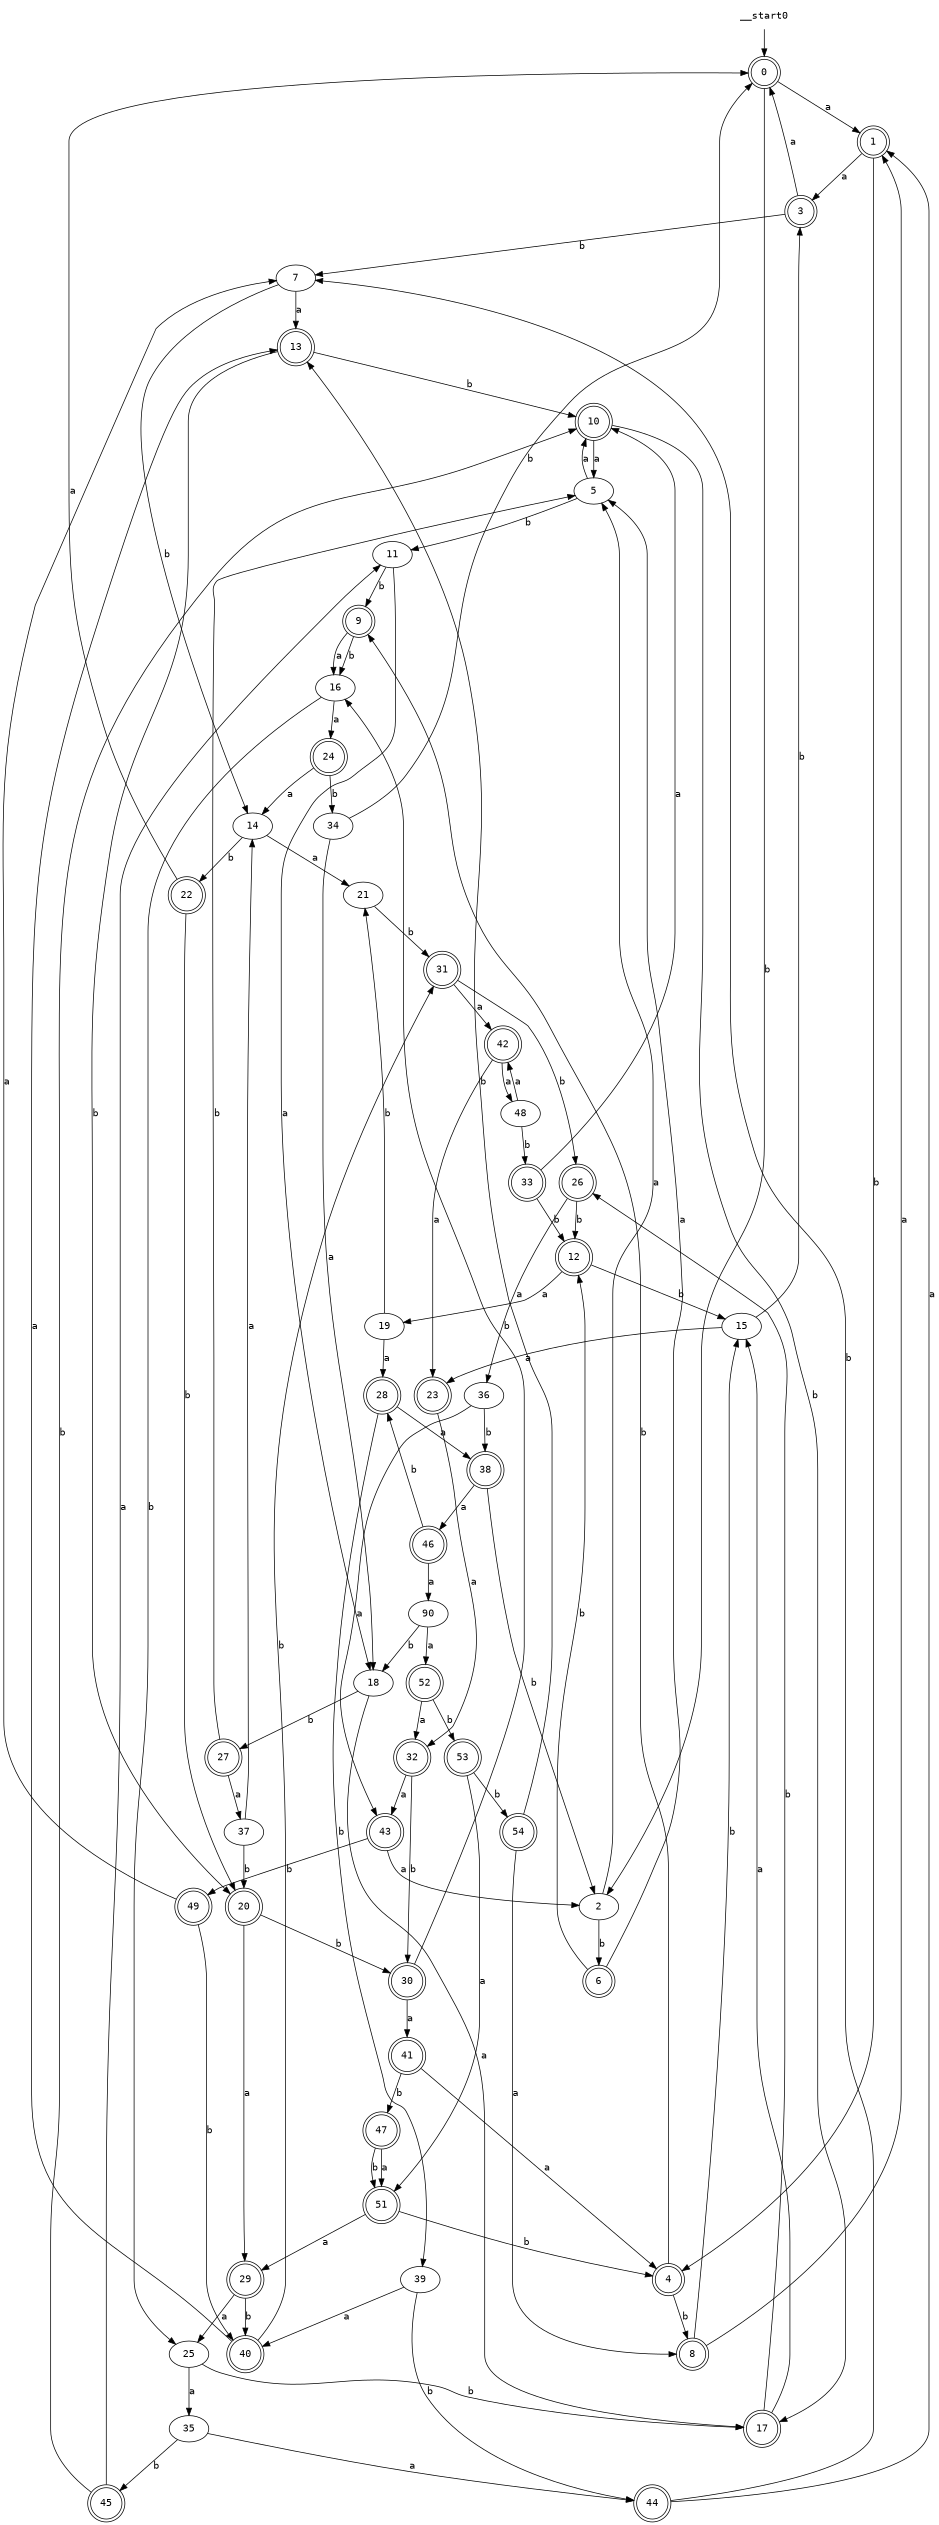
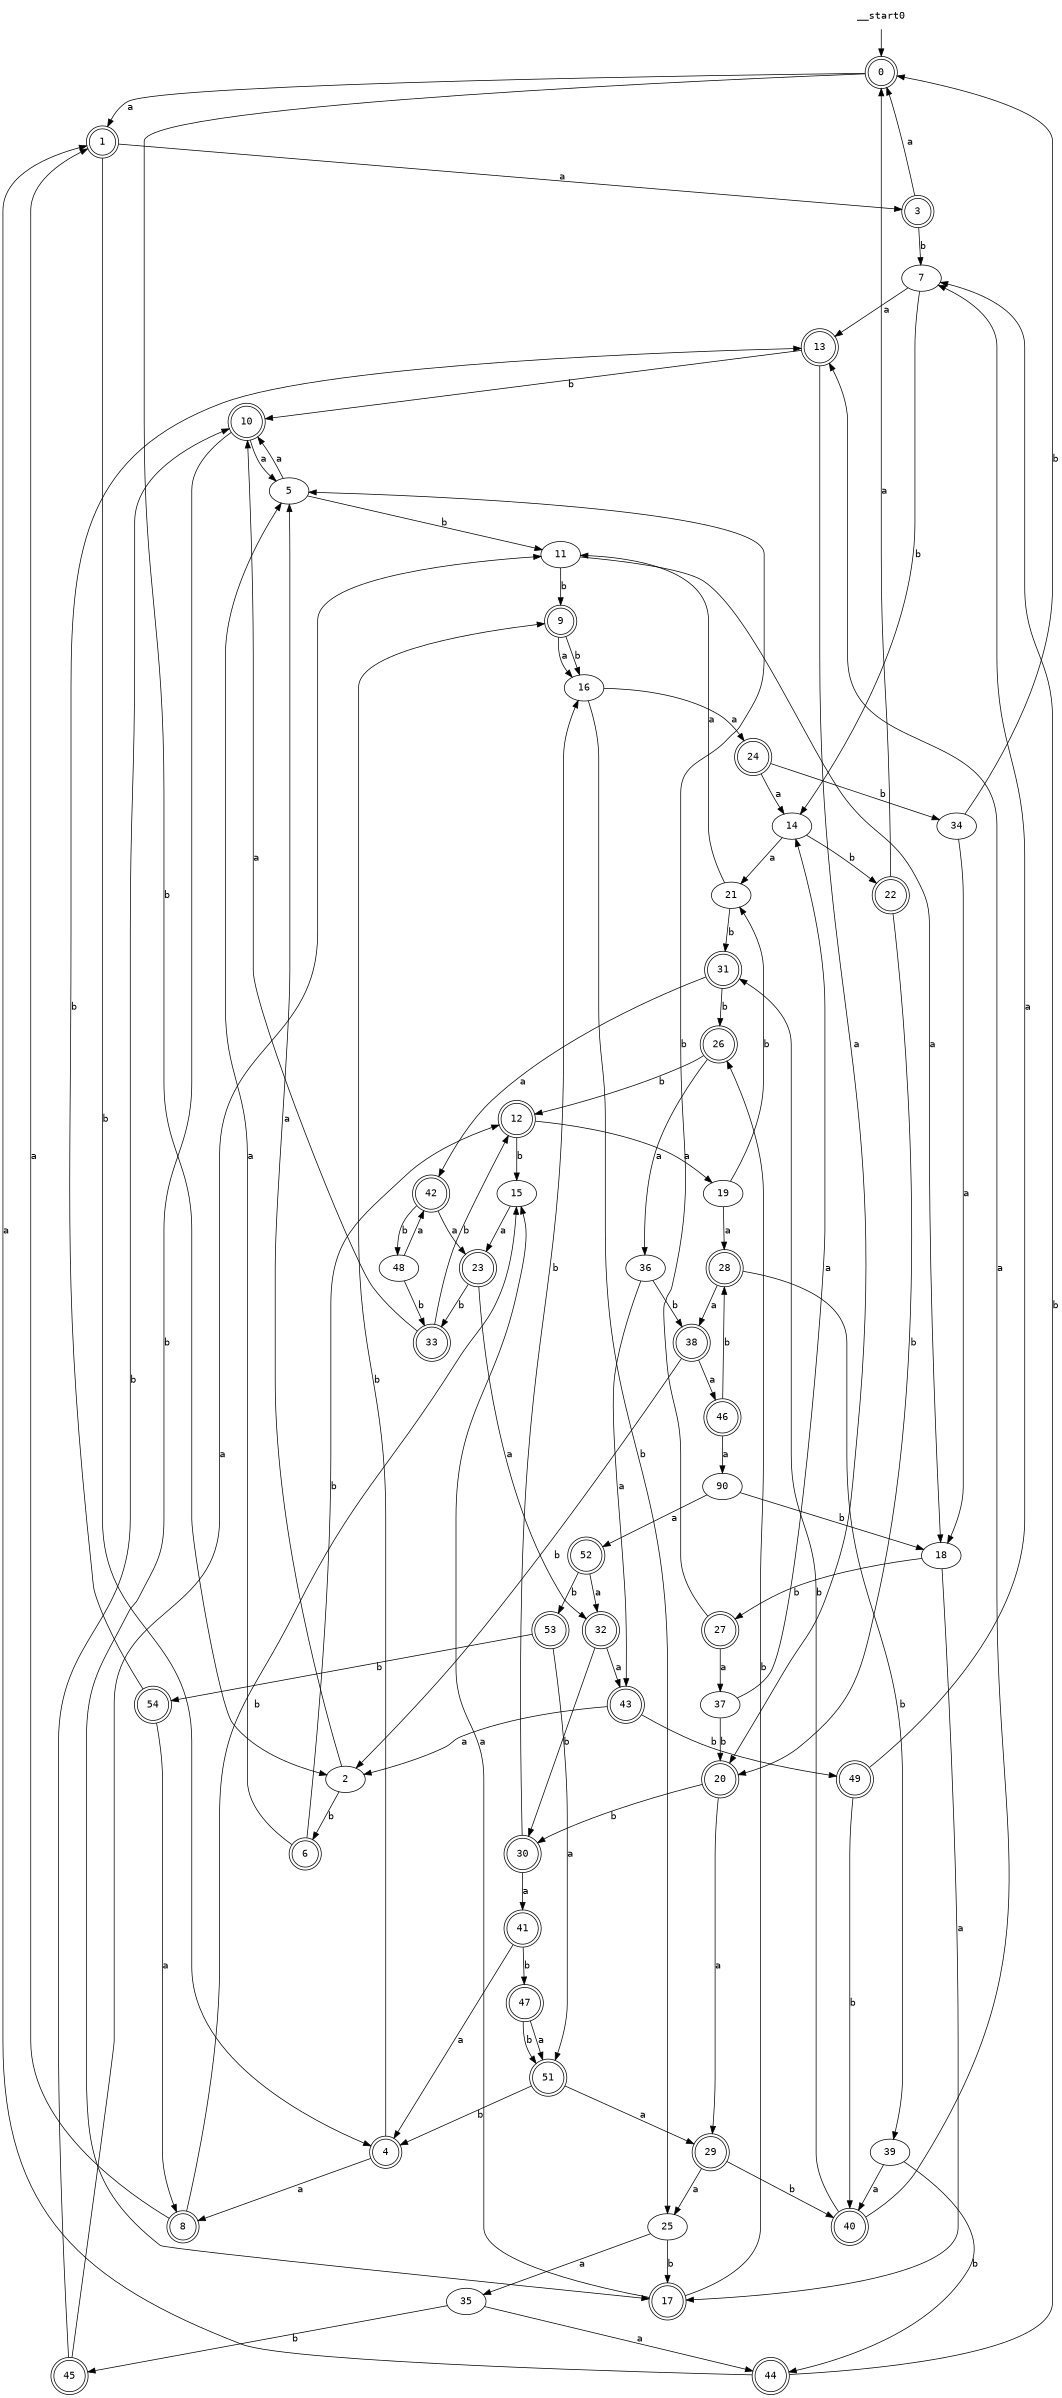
none -> (709, 678)
(799, 784) -> none
(508, 1082) -> (405, 1231)
(96, 1114) -> (857, 1044)
none -> (457, 1302)
(686, 2317) -> (300, 2190)
